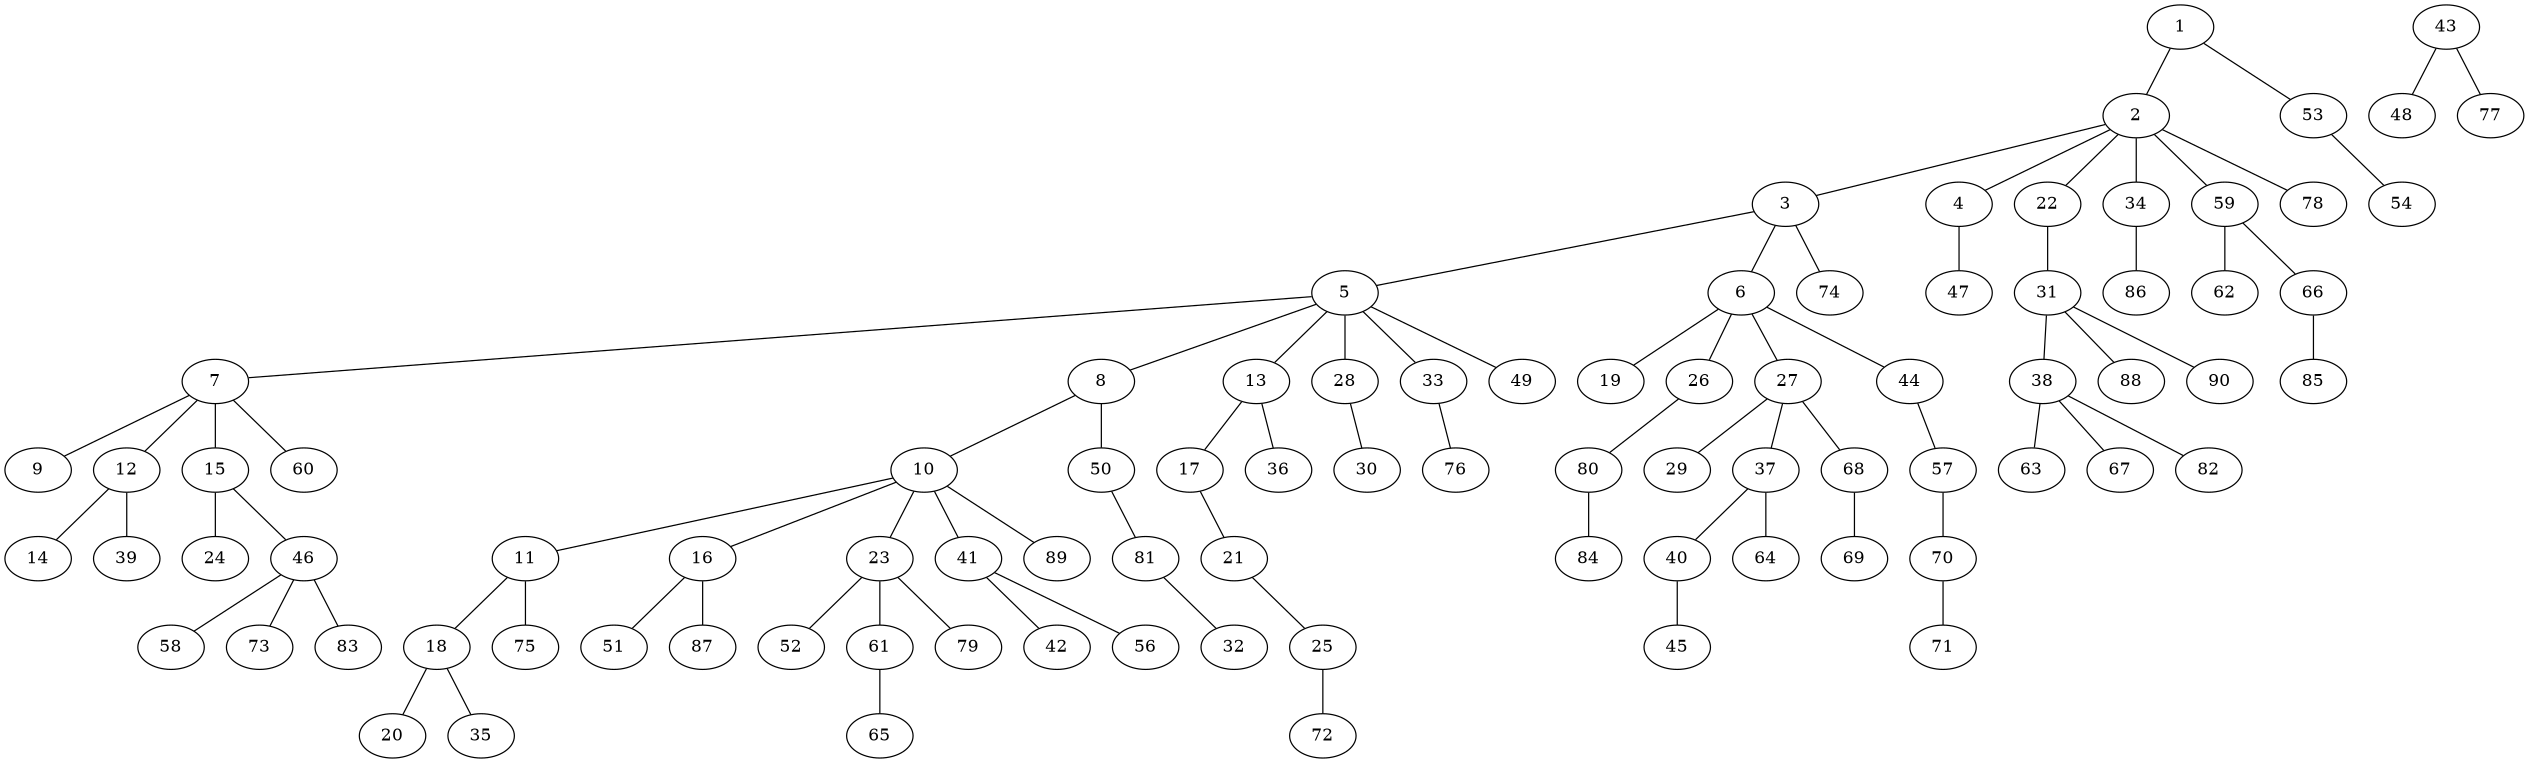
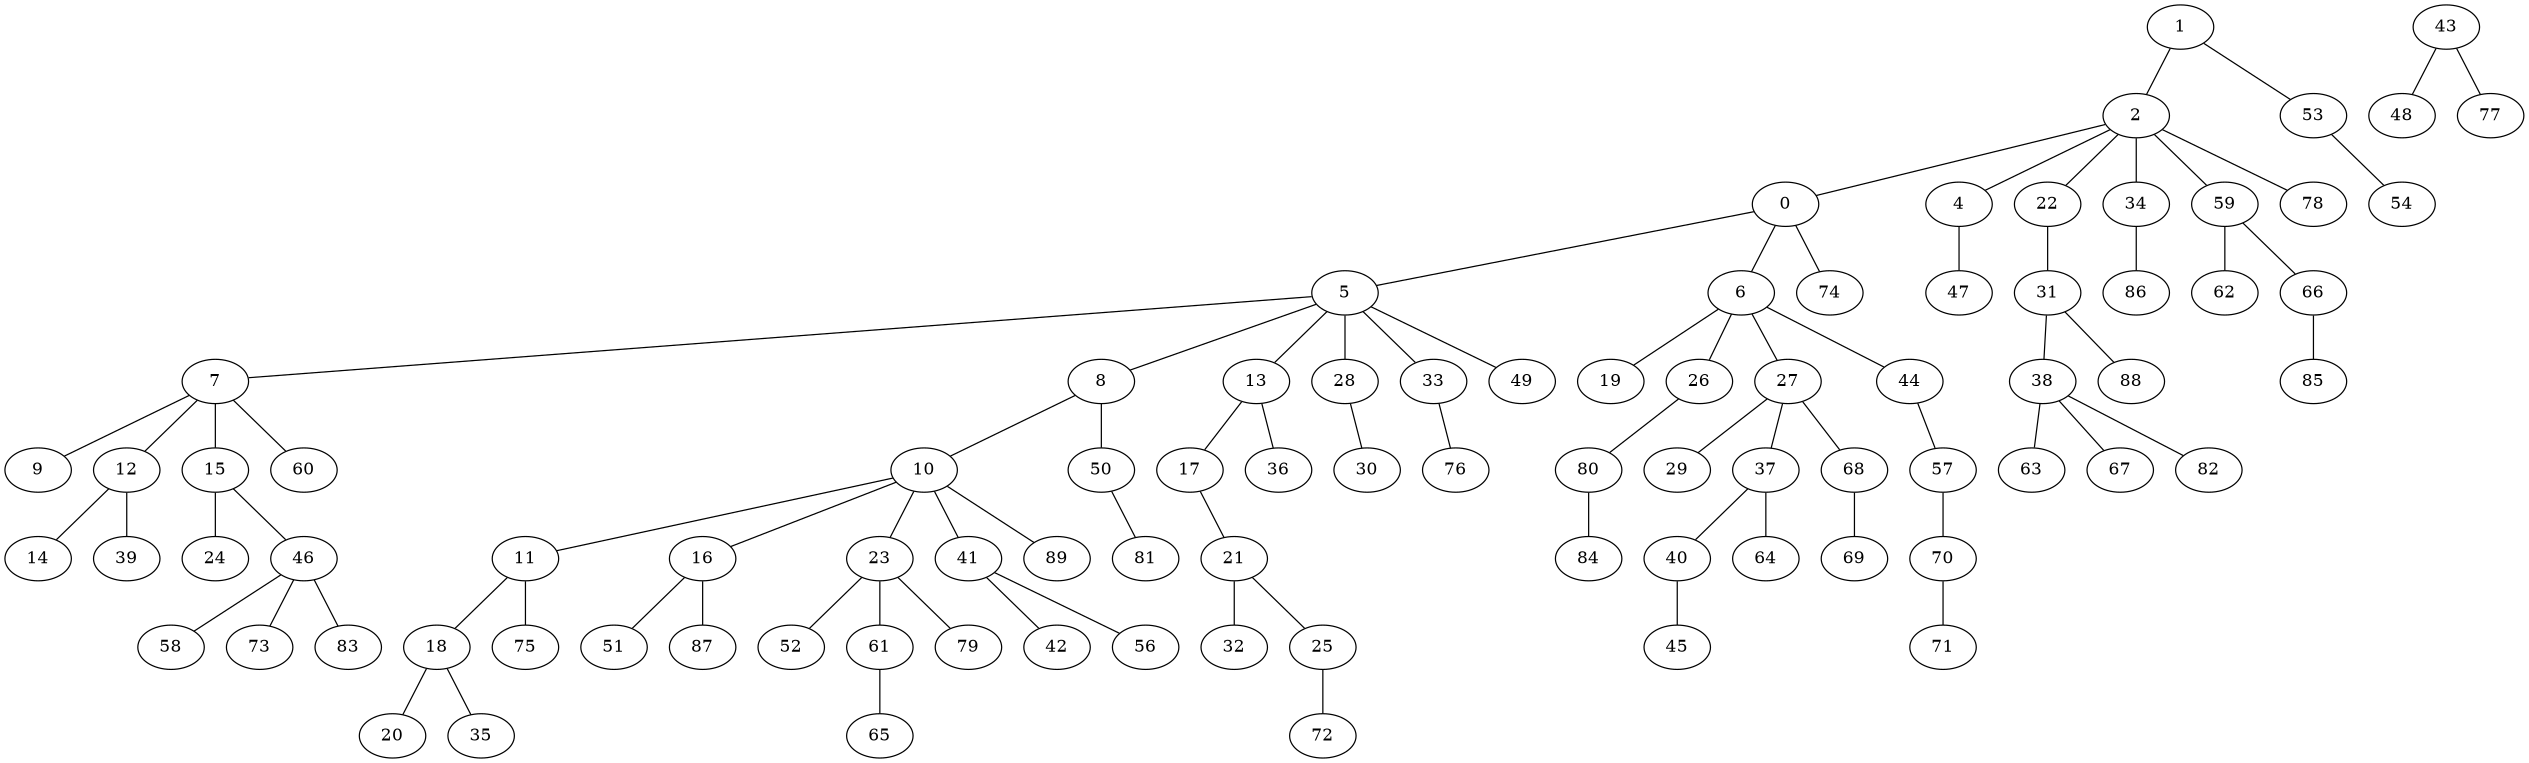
(1786, 204) -> (1786, 204)
(2220, 381) -> none
(1190, 603) -> (1234, 603)
